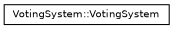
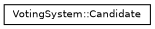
(87, 15) -> (77, 15)
